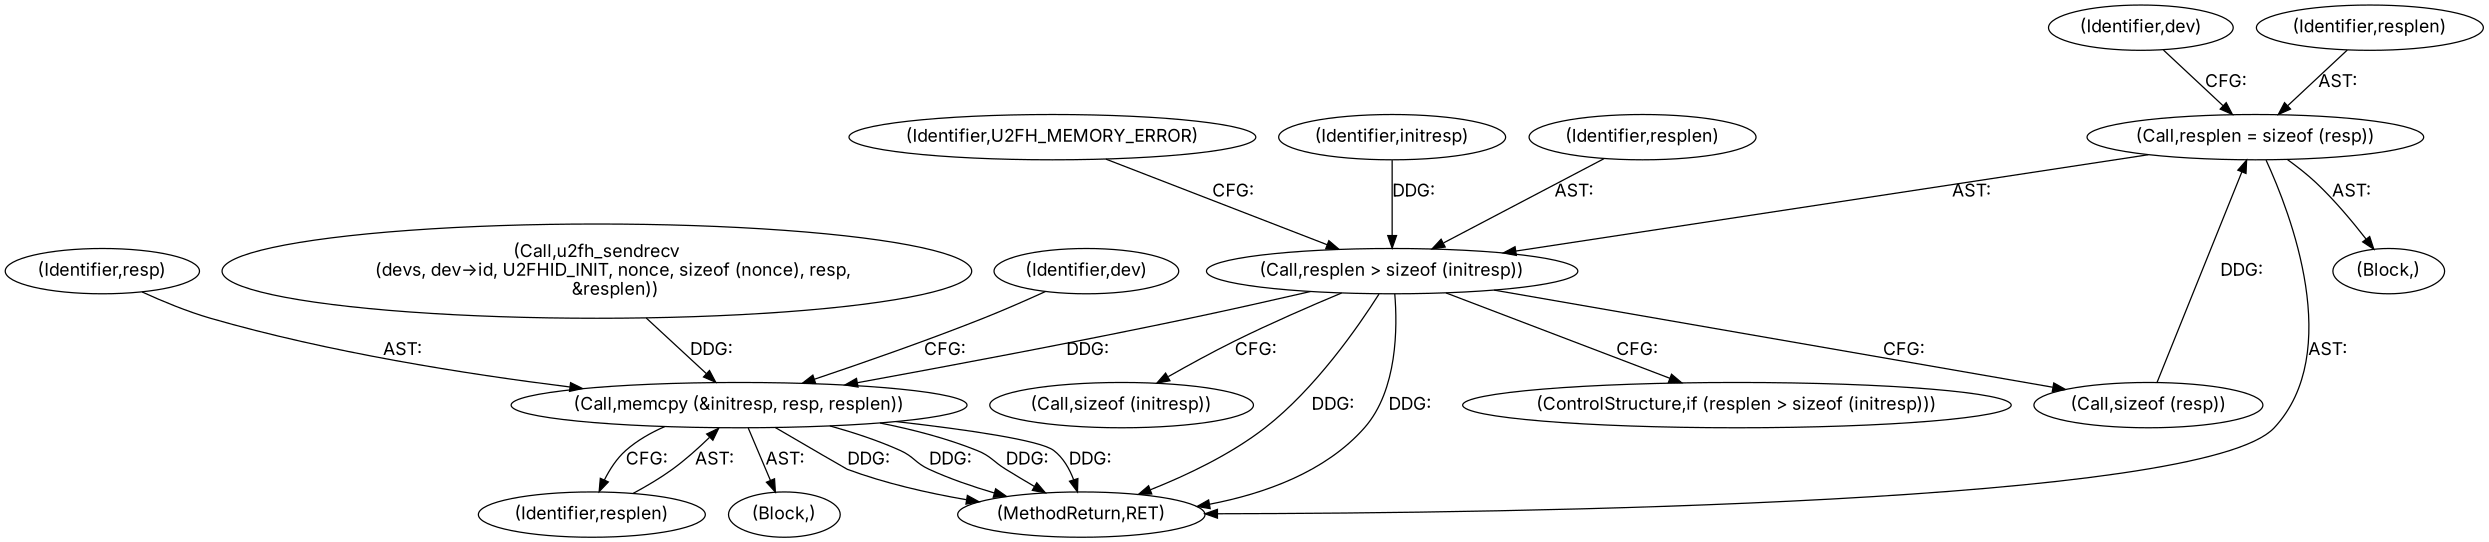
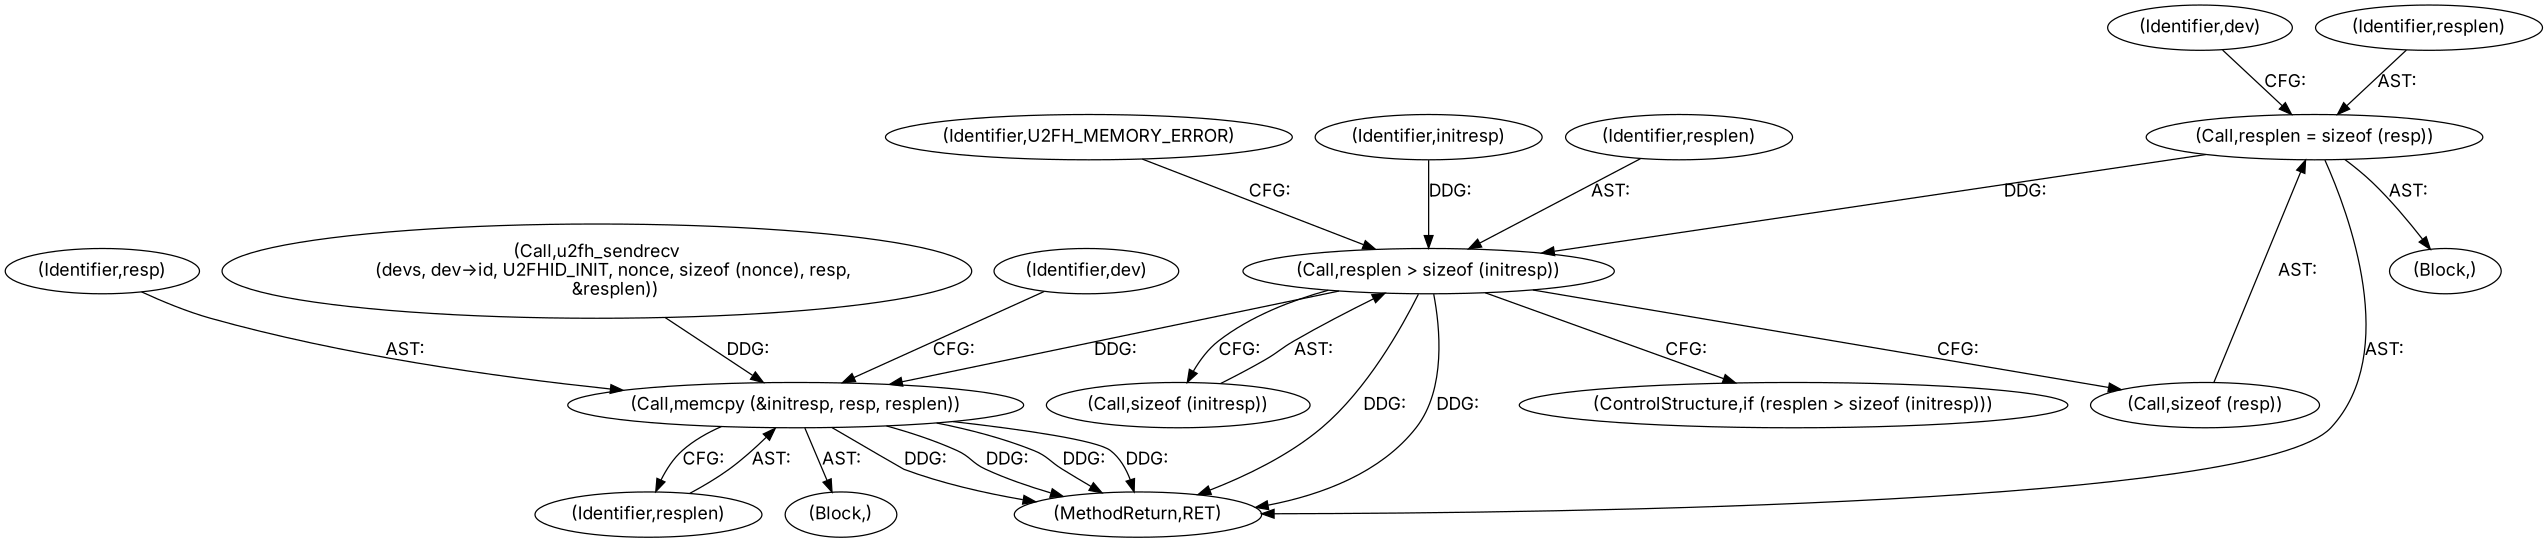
(1974, 192) -> (2028, 192)
(2244, 271) -> (2300, 271)
none -> (1296, 340)
